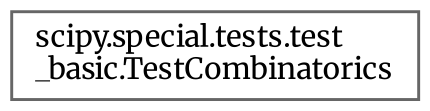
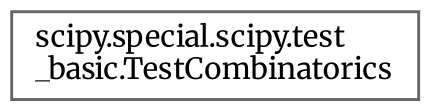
(215, 56) -> (215, 56)
